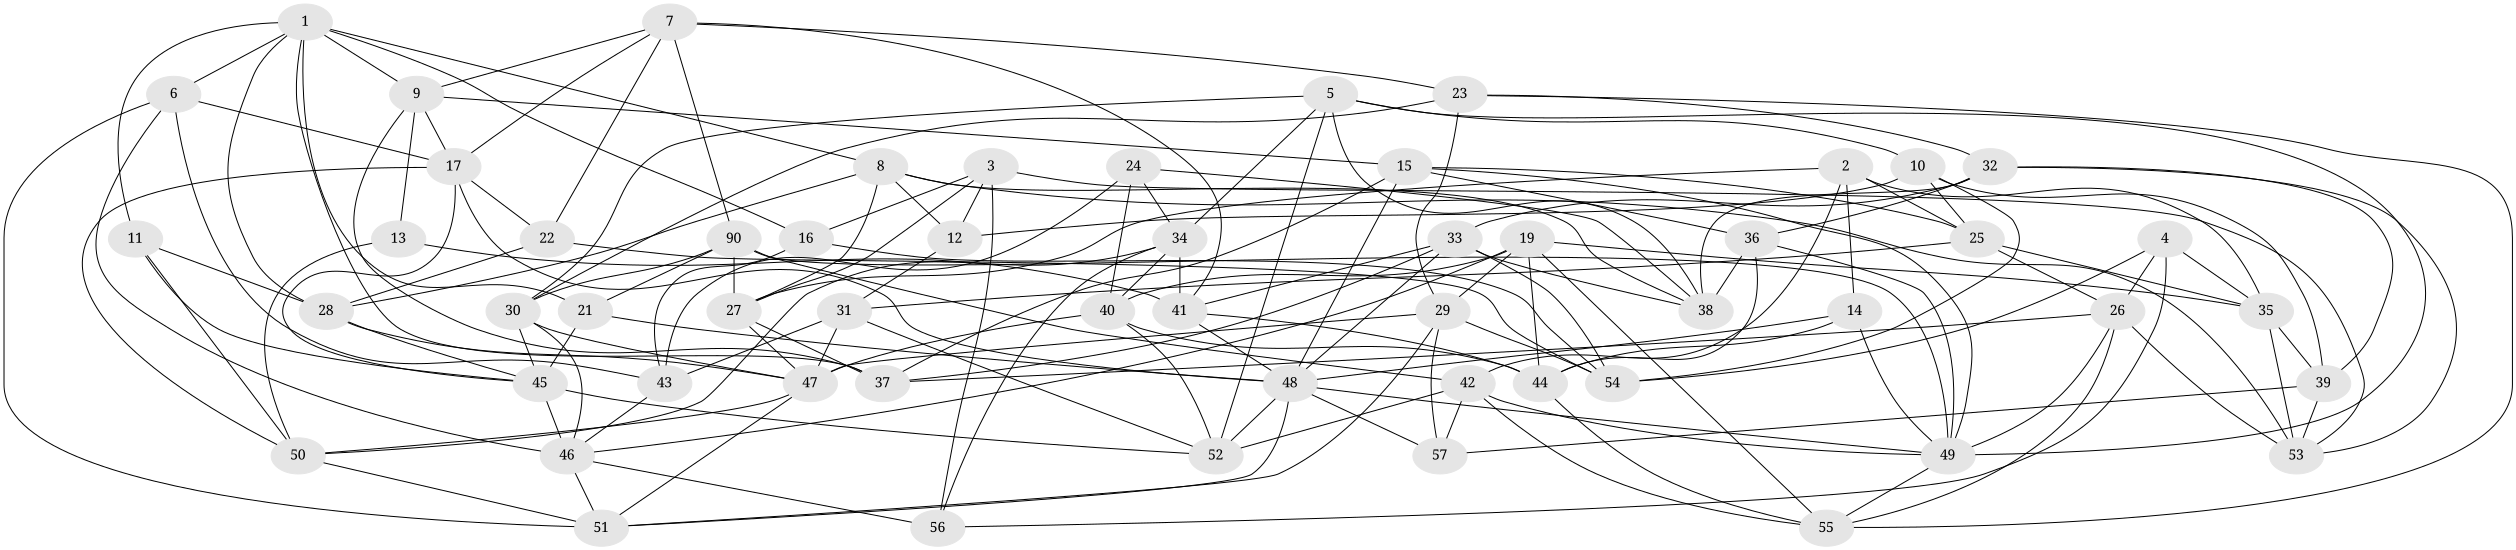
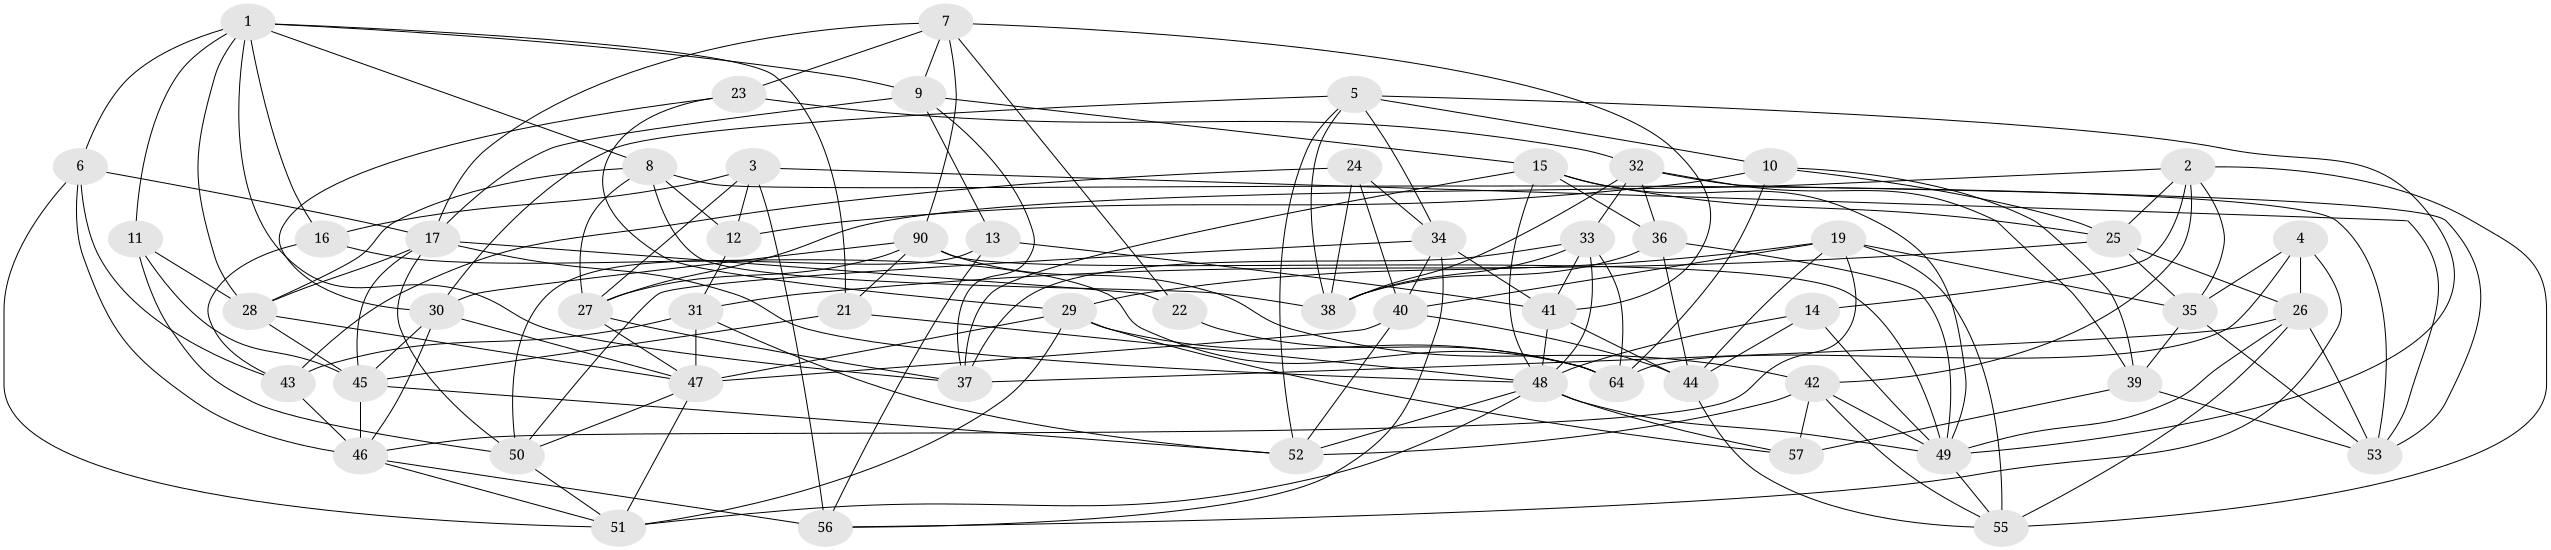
(2443, 166) -> (2524, 425)
(437, 275) -> (341, 275)
(1613, 384) -> (1617, 384)
none -> (898, 386)
